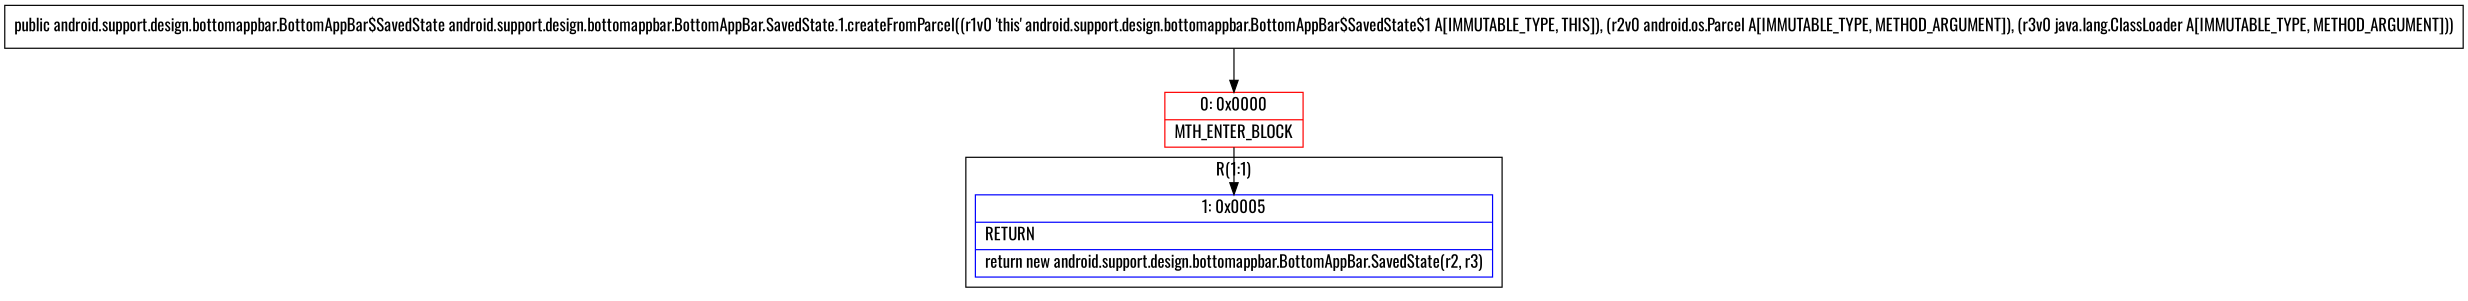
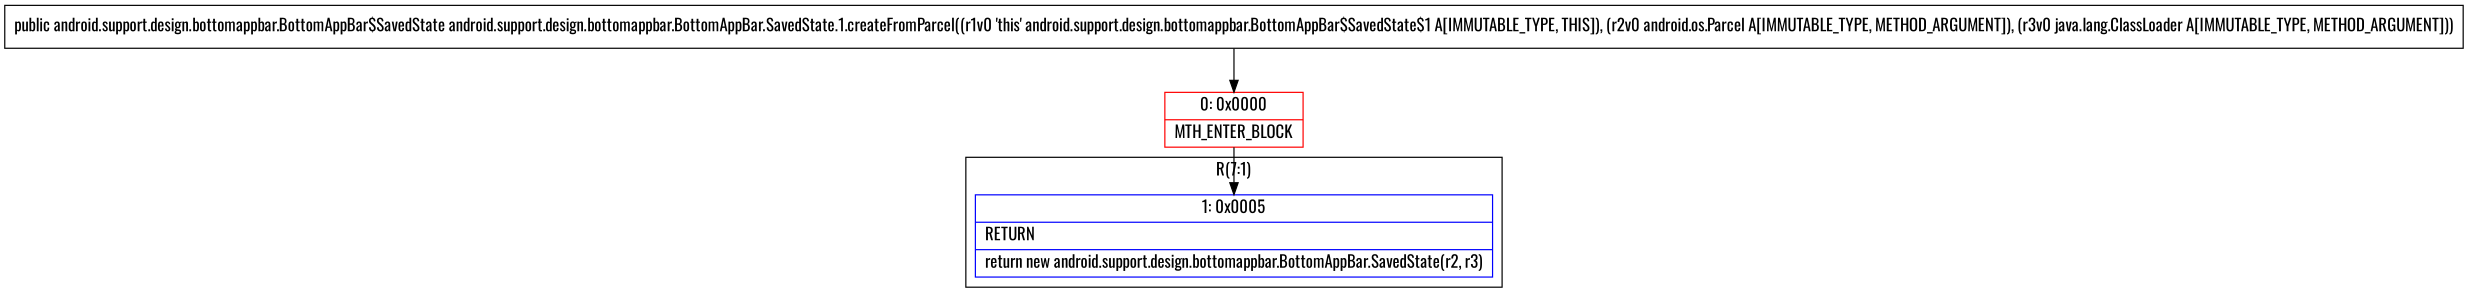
(1234, 171) -> (1234, 171)
